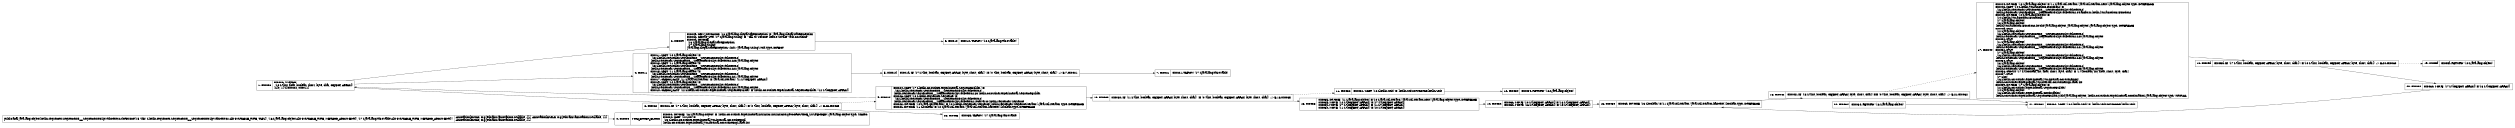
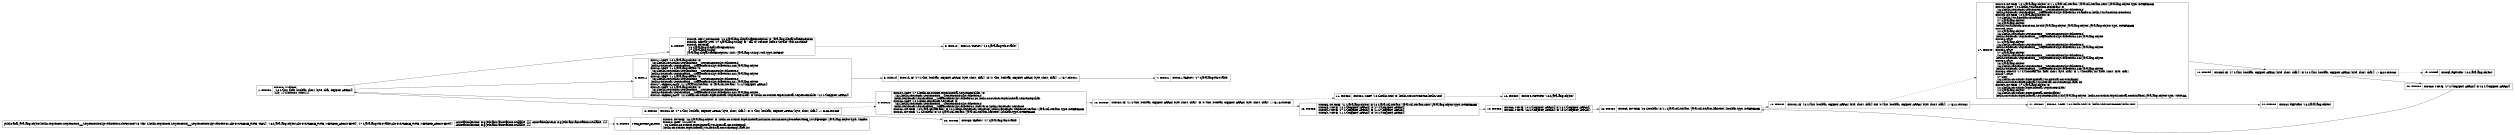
(1966, 105) -> (2198, 105)
